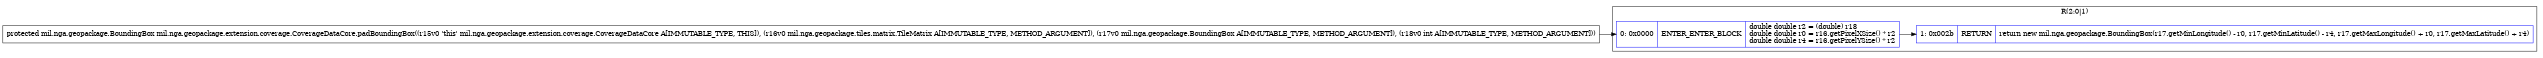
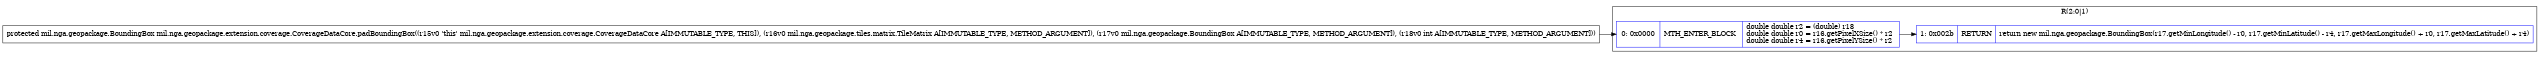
(1702, 34) -> (1700, 34)
